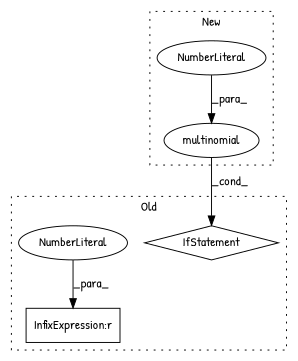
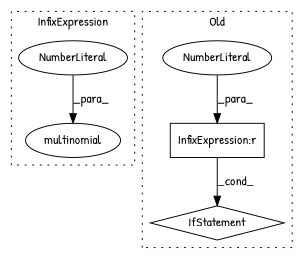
(212, 22) -> (73, 22)
(212, 187) -> (217, 177)
